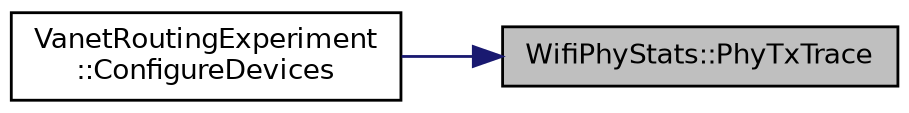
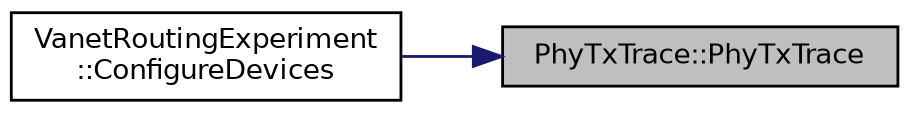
(700, 56) -> (700, 56)
